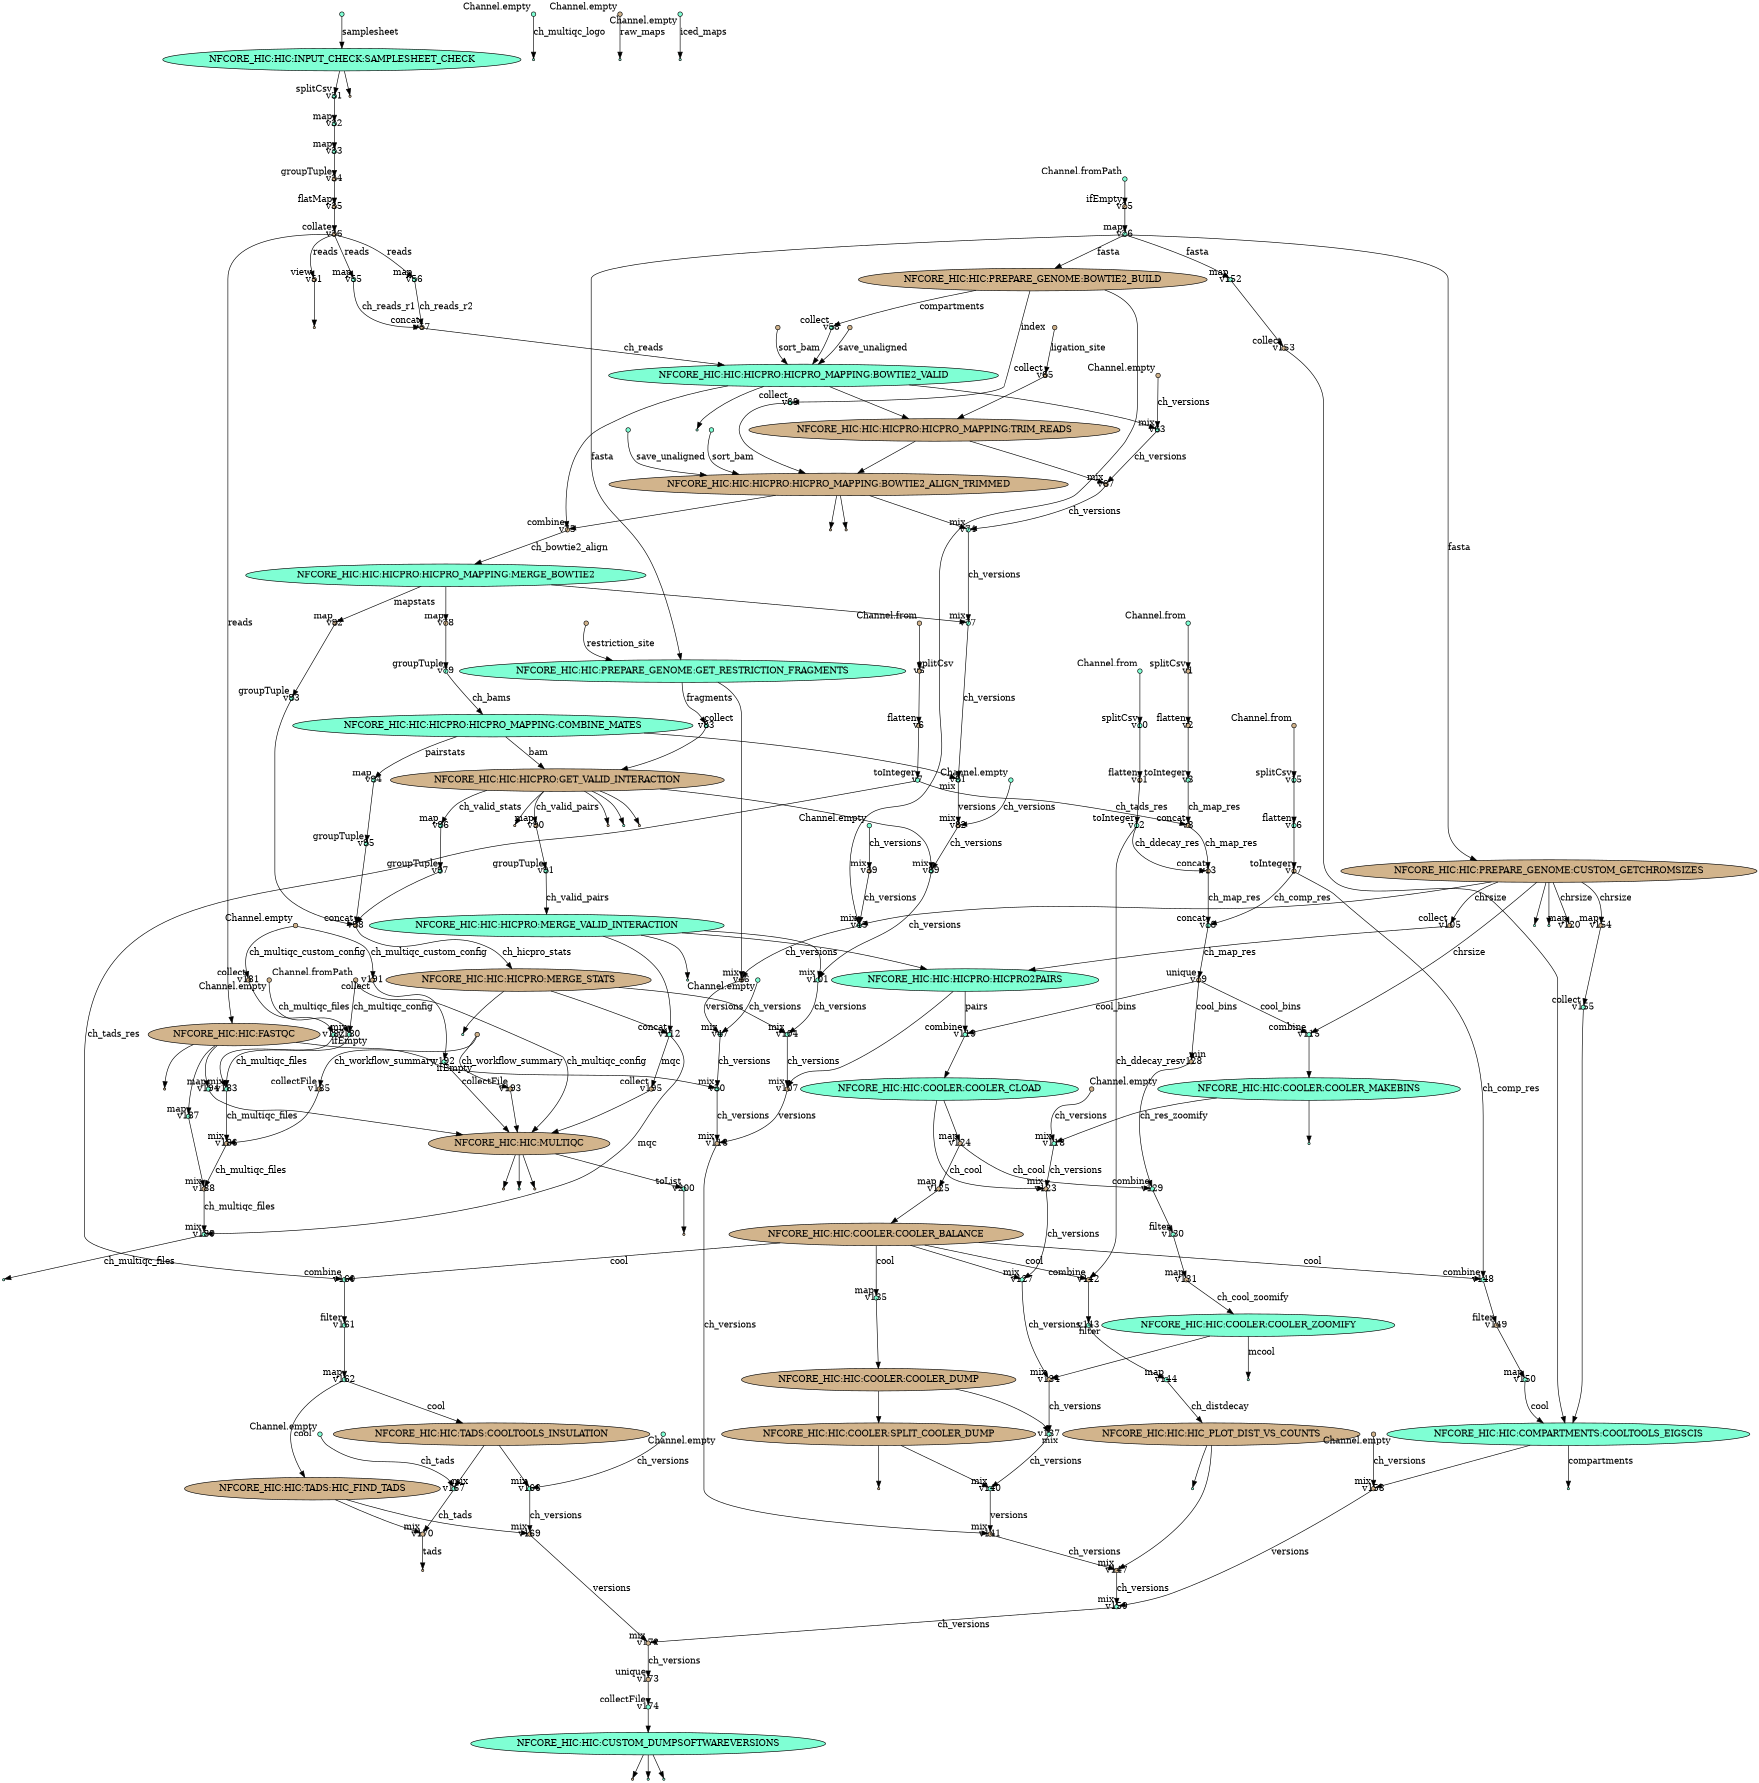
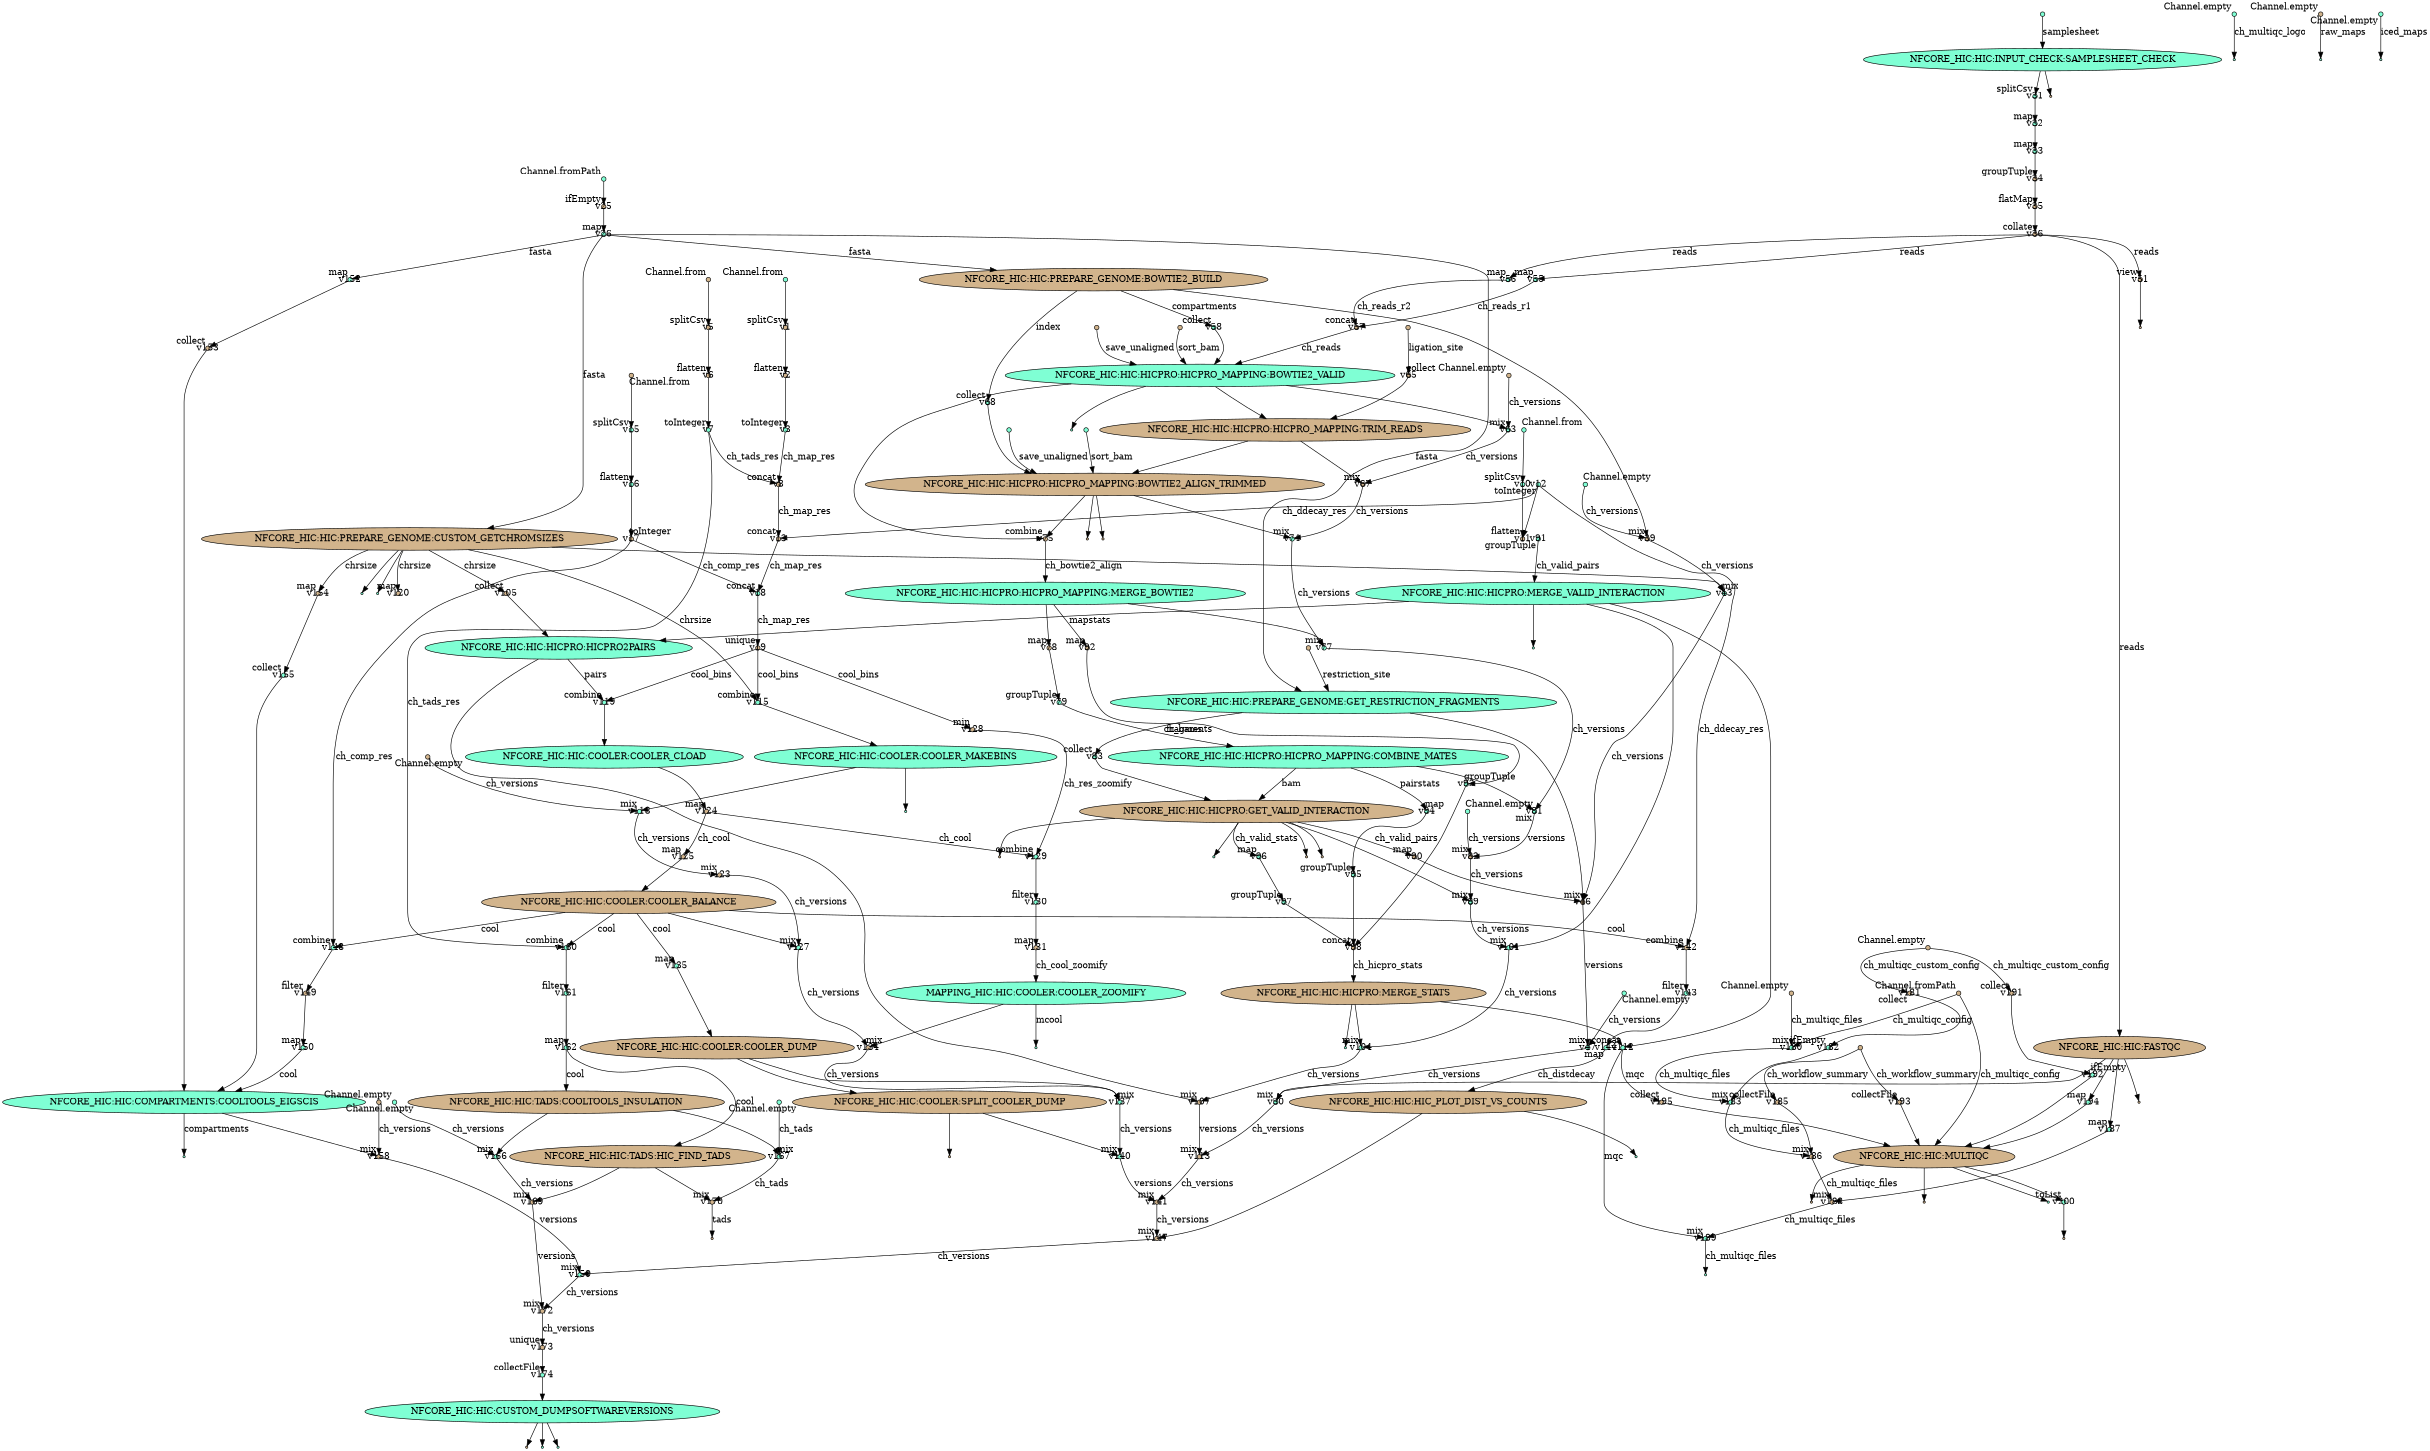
(941, 562) -> (1455, 334)
(1139, 800) -> (1532, 509)
(540, 845) -> (1493, 886)
(953, 1179) -> none
(1248, 1325) -> (1036, 993)
